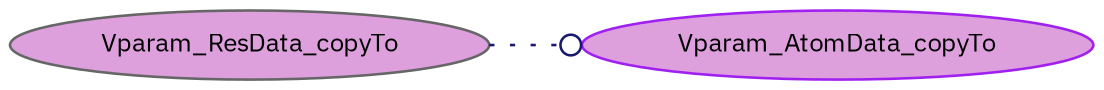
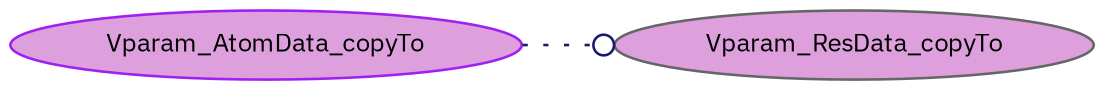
(525, 45) -> (558, 45)
